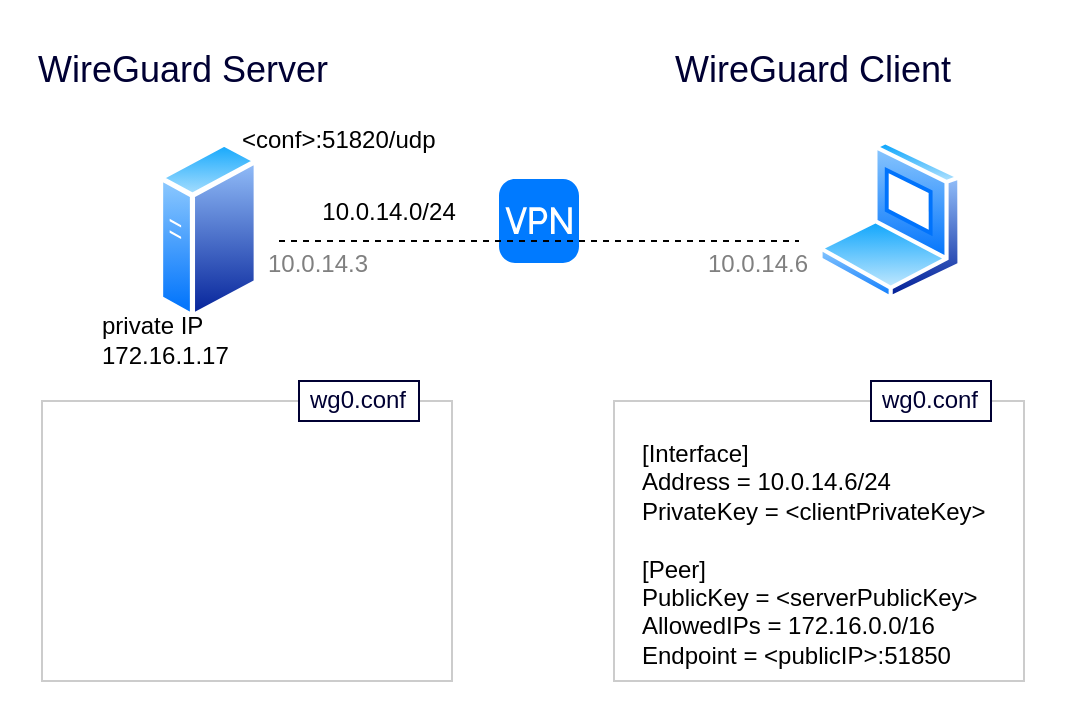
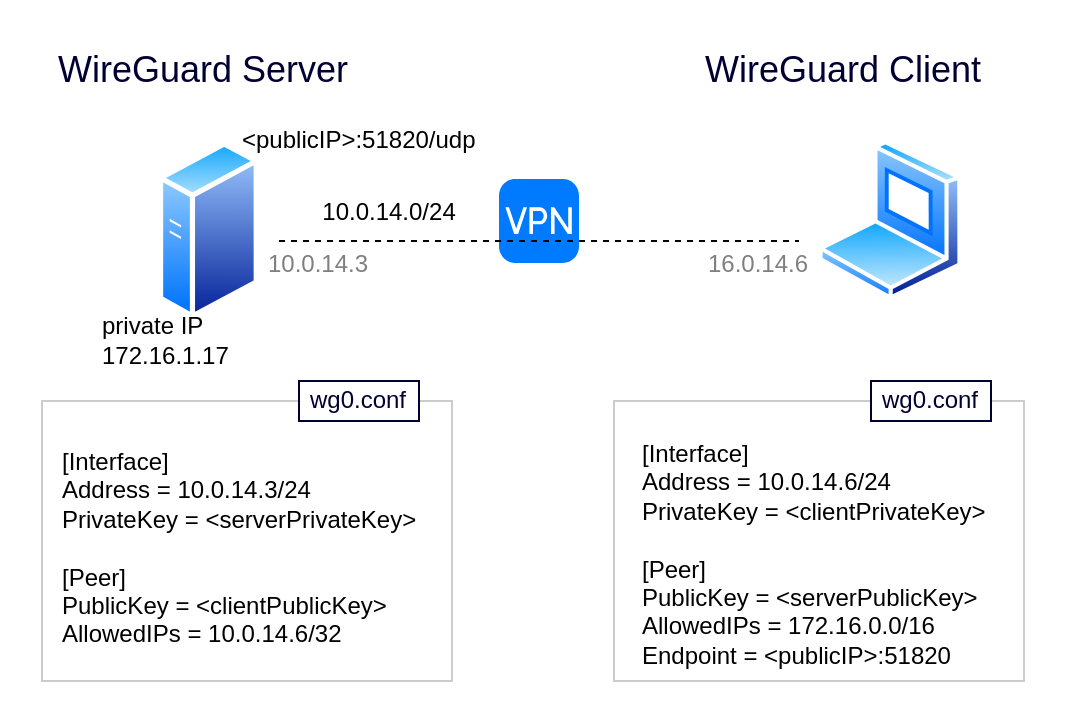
(182, 71) -> (202, 71)
(813, 71) -> (843, 71)
(347, 141) -> (351, 141)
(759, 265) -> (759, 265)
none -> (239, 545)
(821, 556) -> (821, 556)
